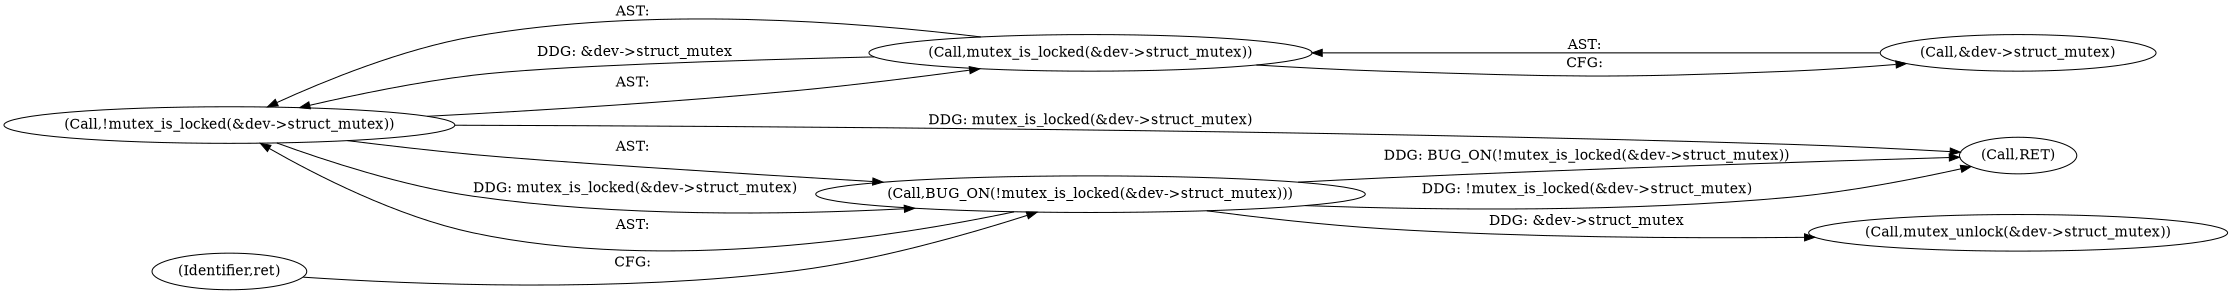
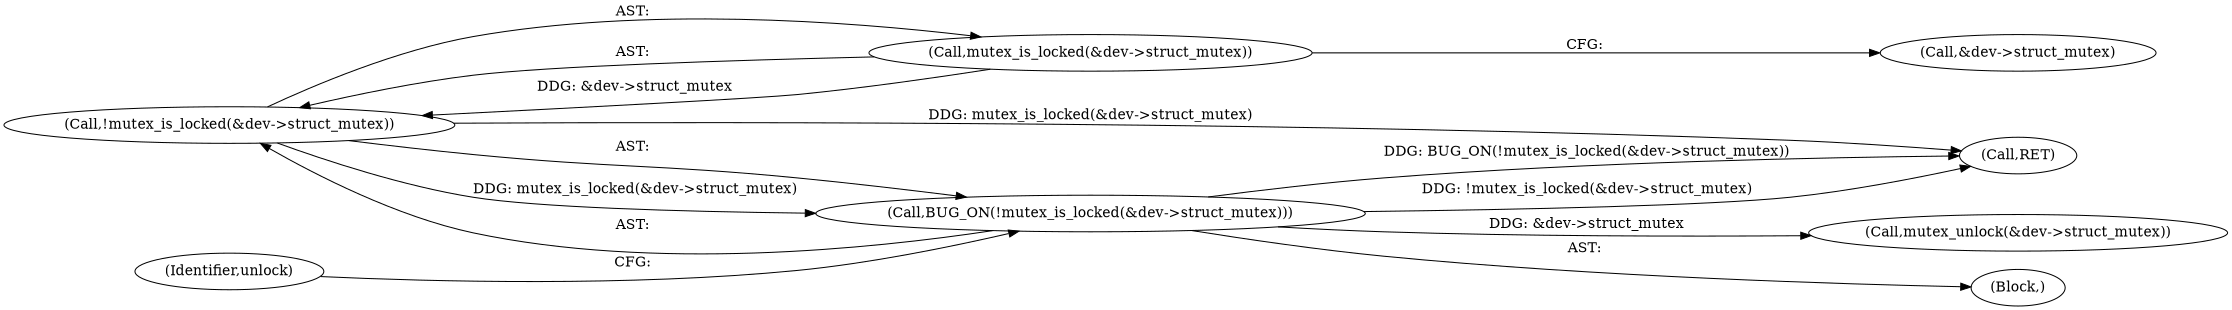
(1601, 53) -> none
(229, 271) -> (229, 271)
none -> (2018, 288)
